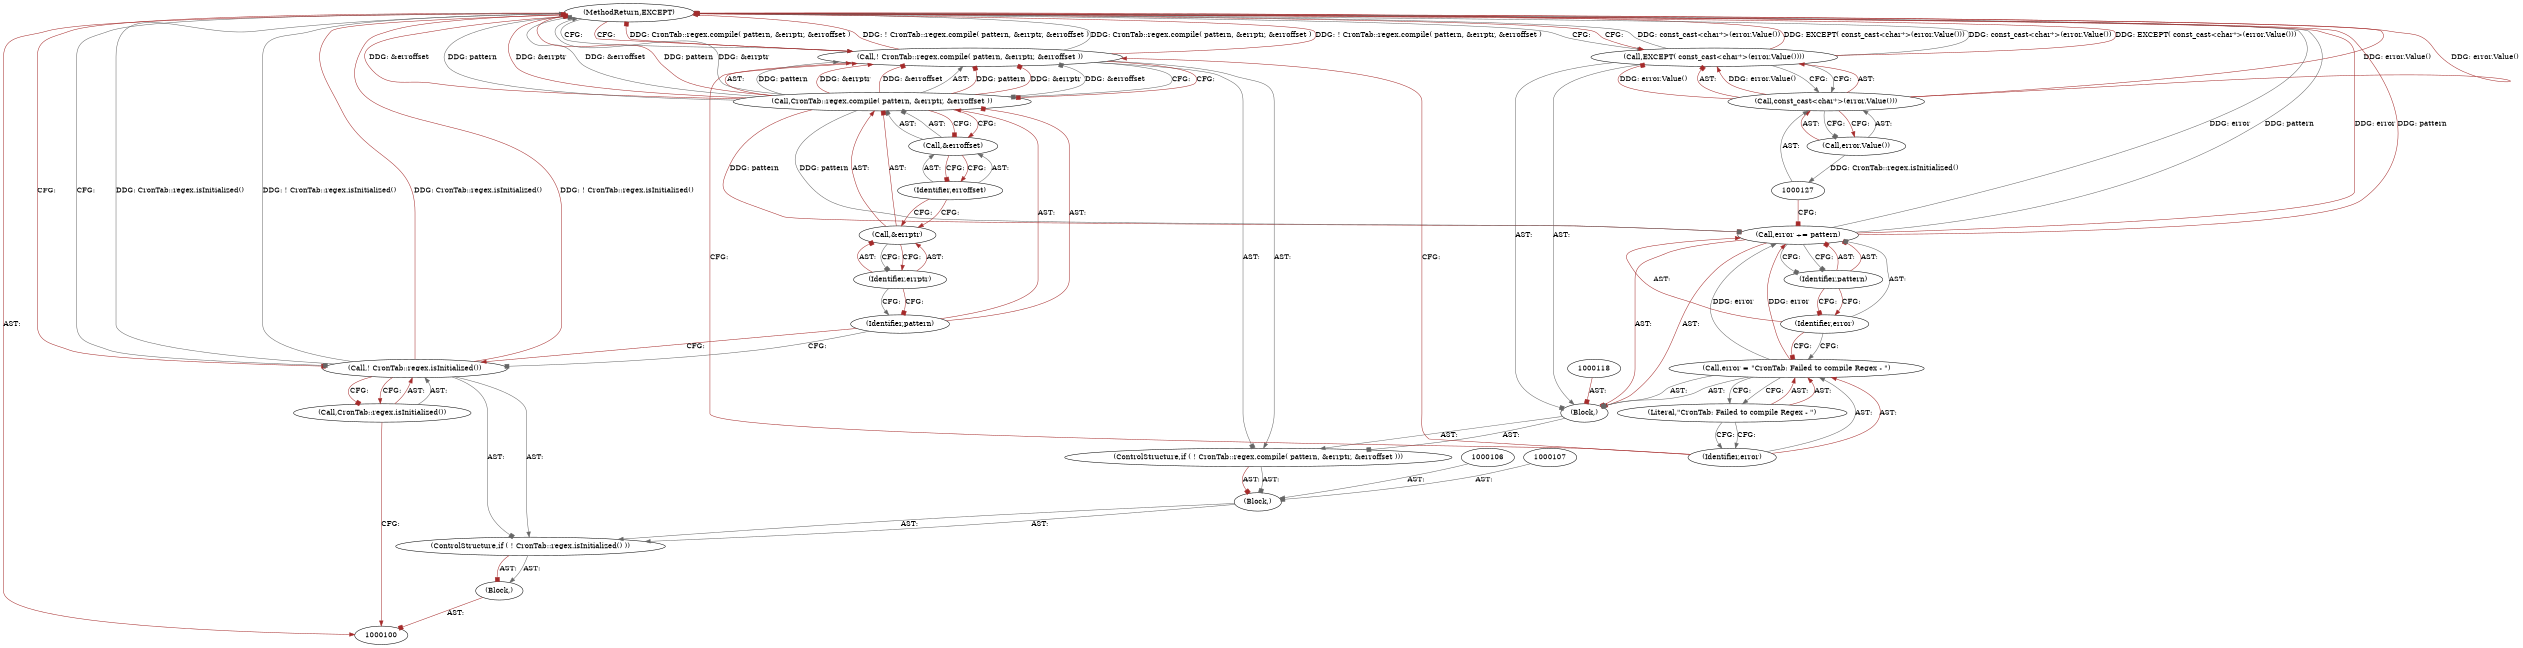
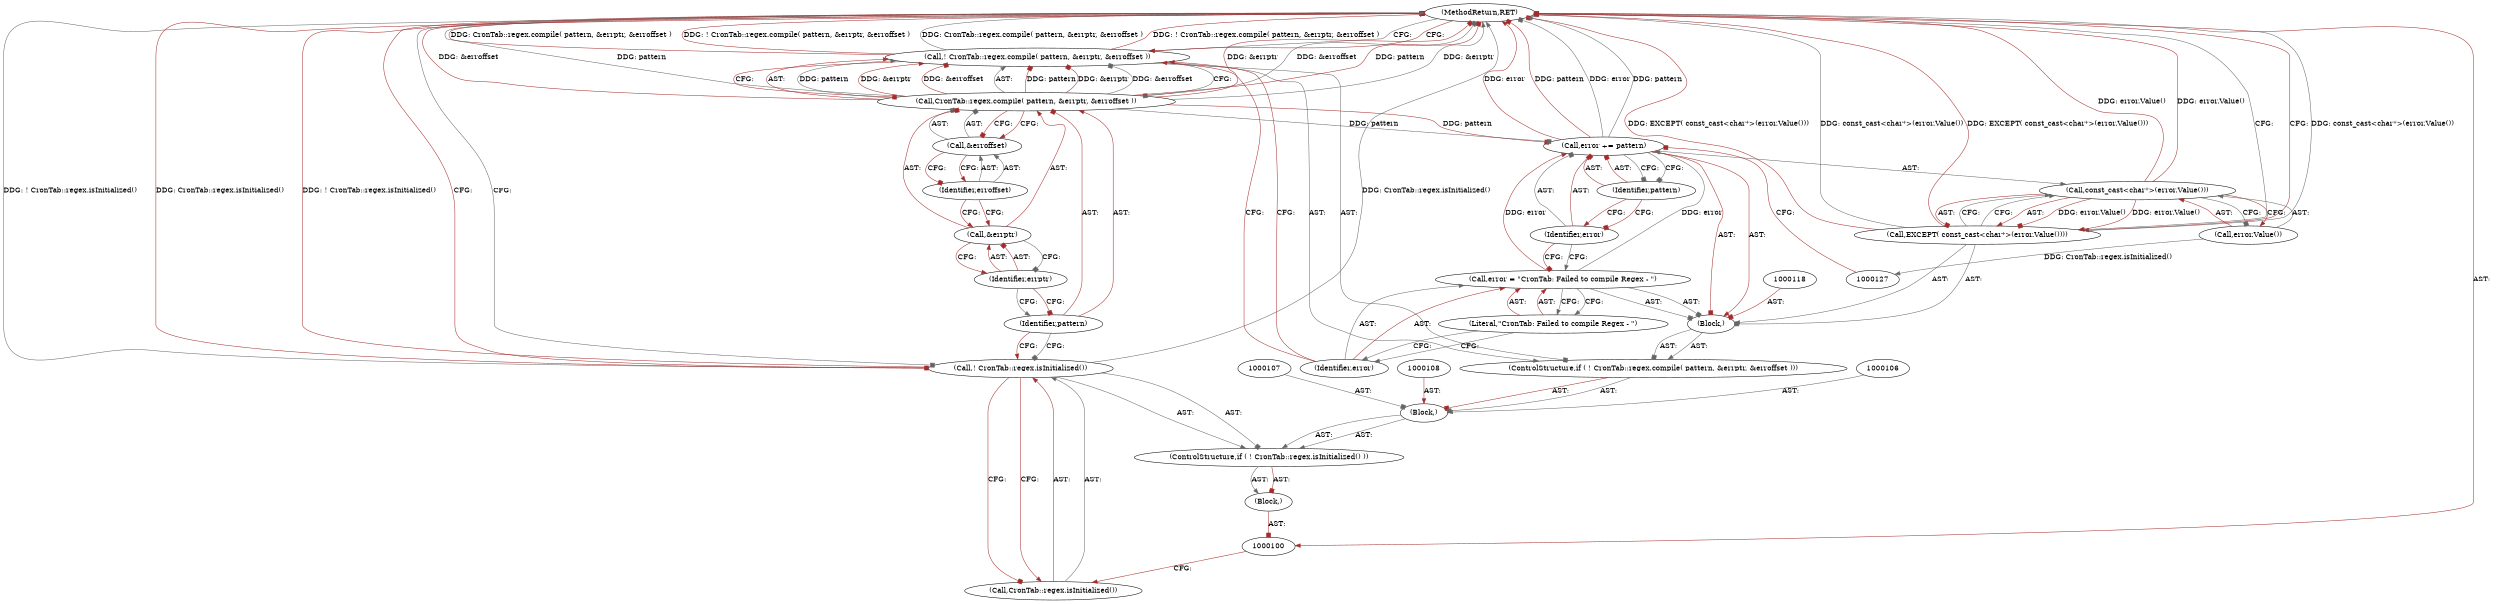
(629, 13) -> (1480, 13)
(1781, 144) -> (1858, 167)
none -> (1424, 369)
(381, 522) -> (1172, 566)
